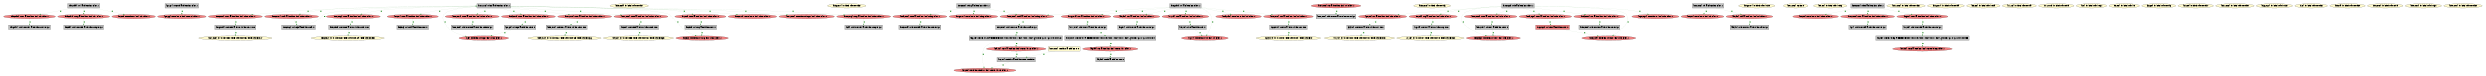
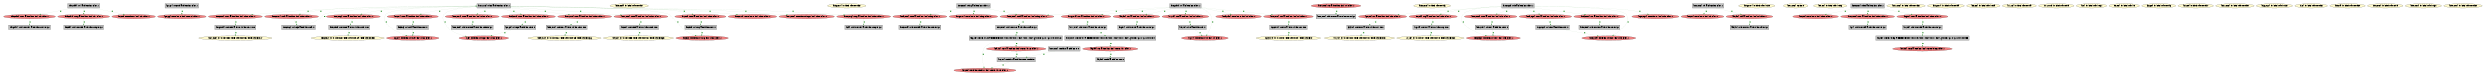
(1553, 27) -> (1553, 27)
none -> (413, 38)
(1064, 49) -> (1064, 49)
